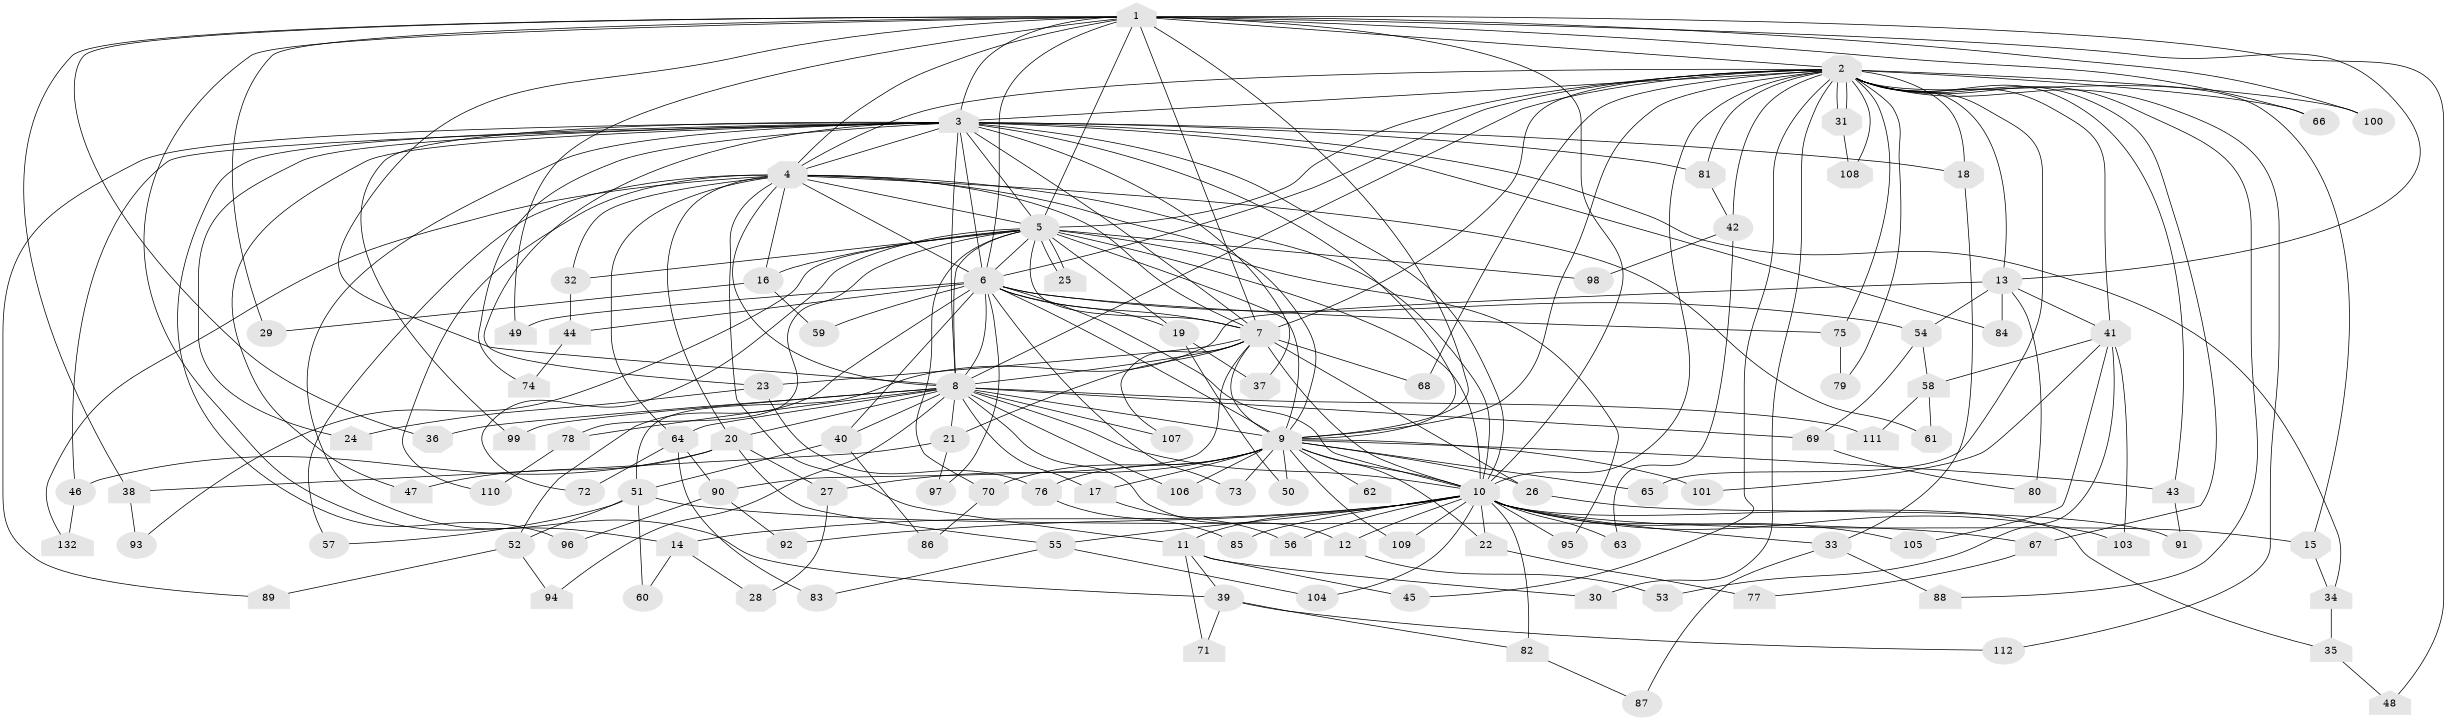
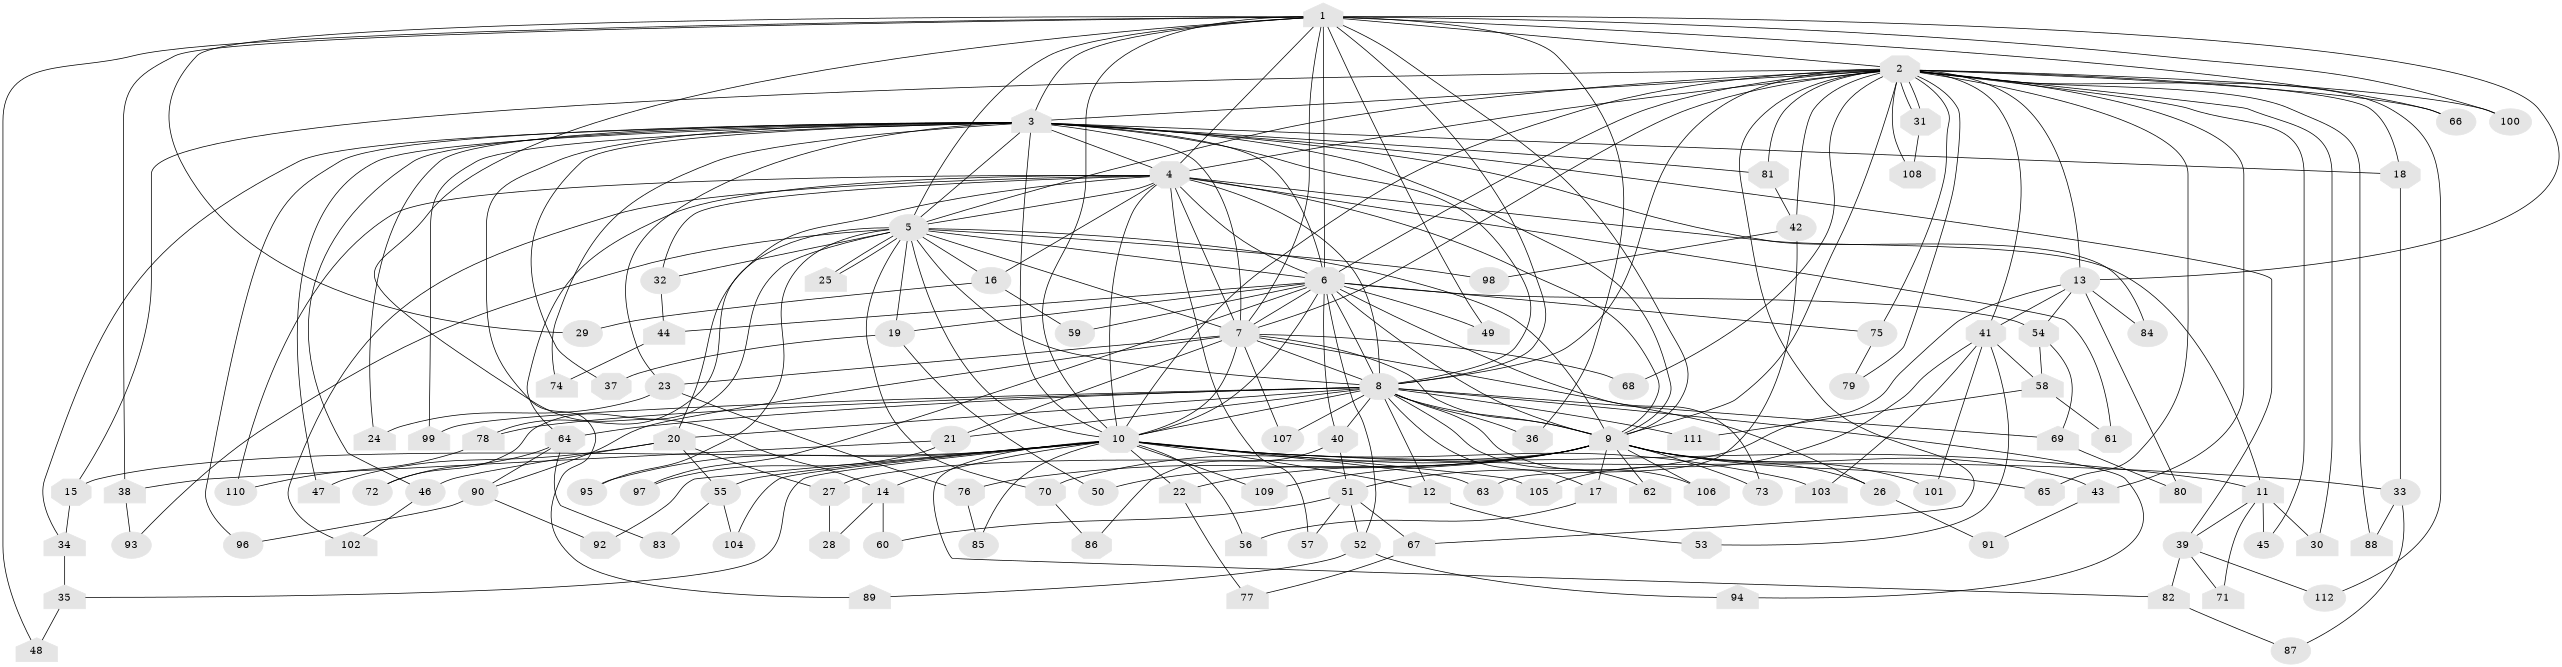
none -> (1477, 450)
(1381, 468) -> none
(68, 545) -> (351, 545)
